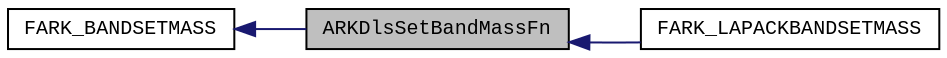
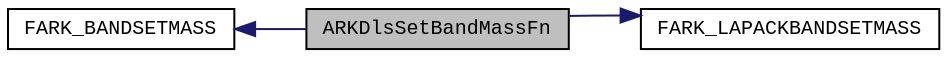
(615, 43) -> (595, 16)
